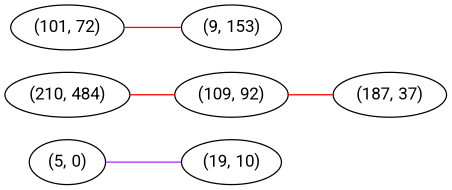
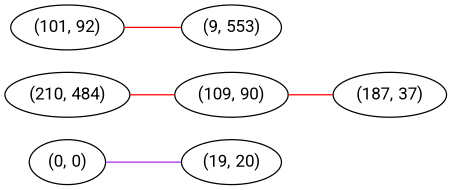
(67, 27) -> (67, 27)
(231, 27) -> (231, 27)
(231, 95) -> (231, 95)
(67, 162) -> (67, 162)
(231, 162) -> (231, 162)
